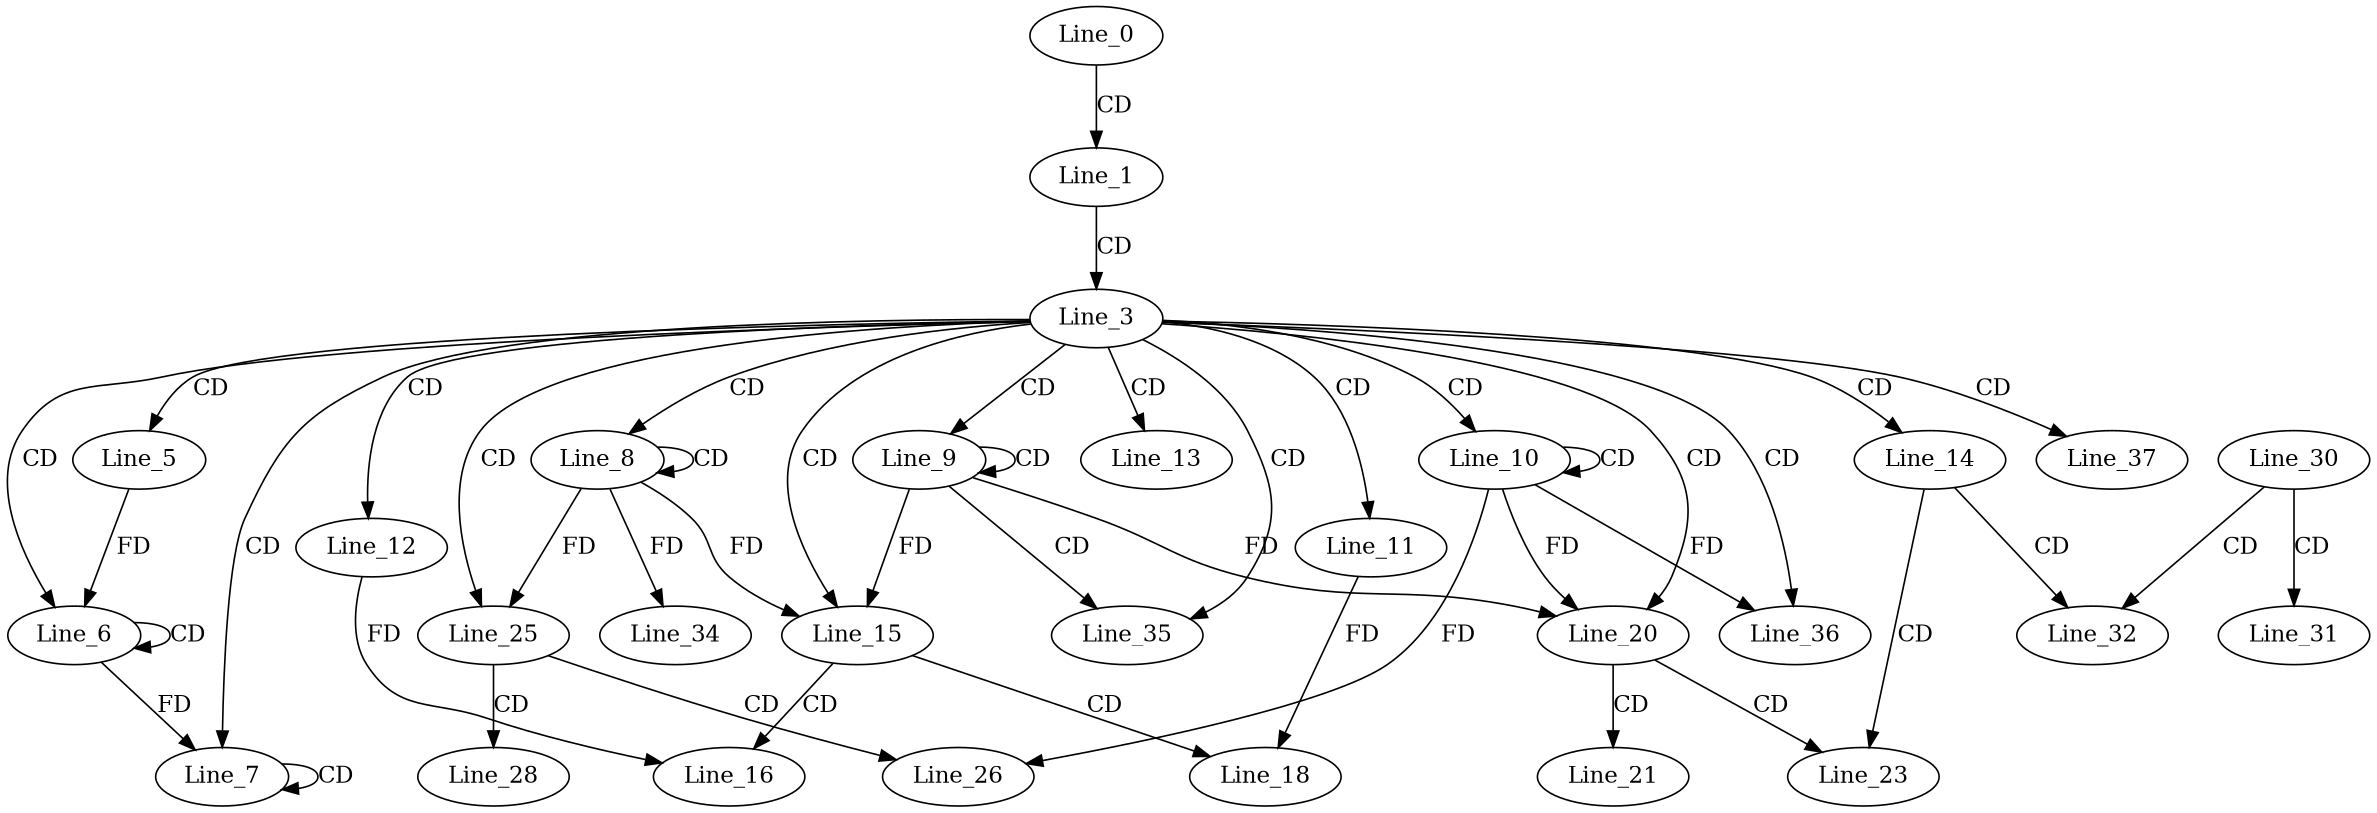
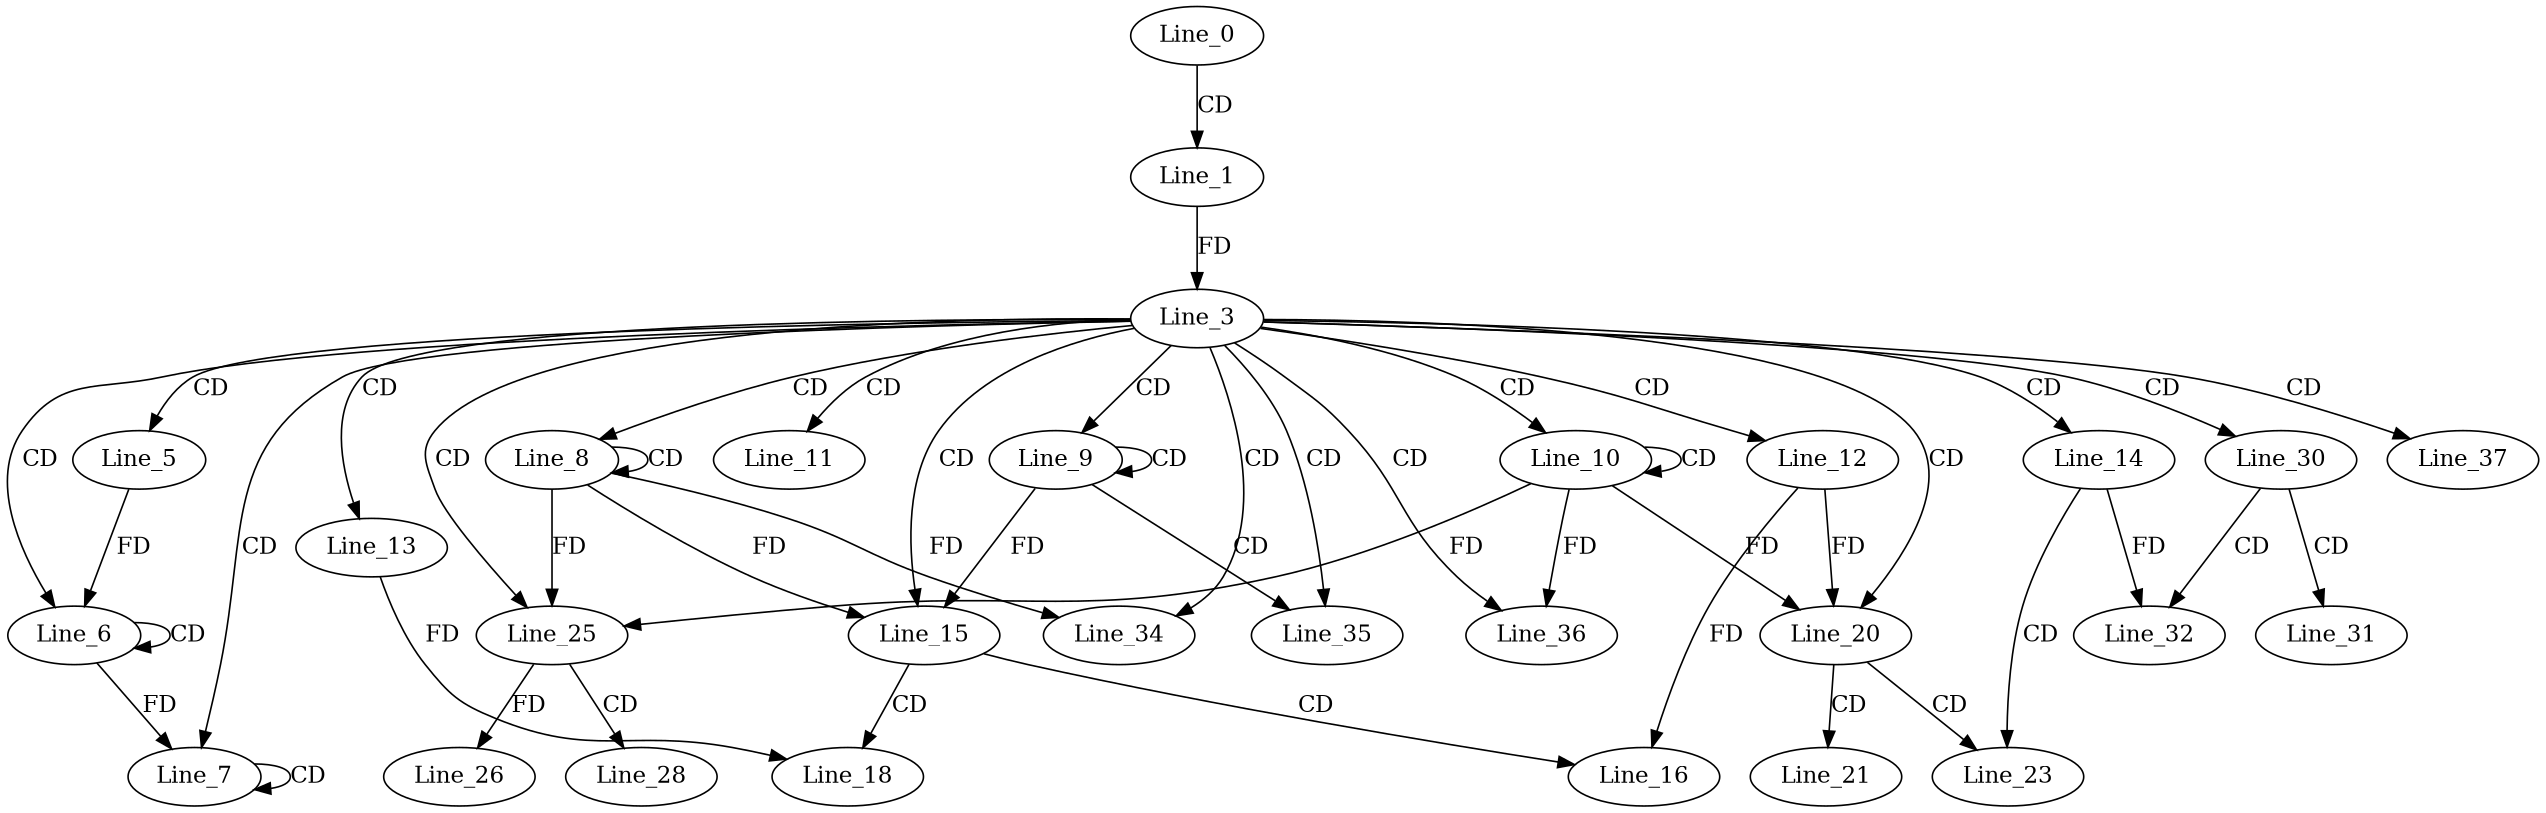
(1114, 248) -> (1215, 248)
none -> (1747, 343)
none -> (1244, 484)
(2052, 548) -> (2149, 548)
(1234, 574) -> (1829, 539)
(1322, 655) -> (538, 732)
(1318, 695) -> (1095, 601)
(762, 706) -> (529, 706)
